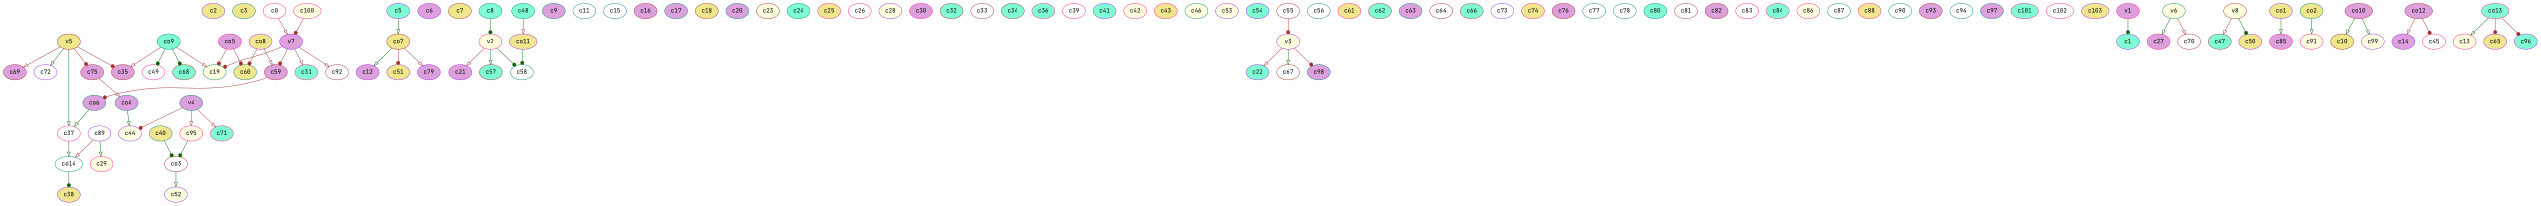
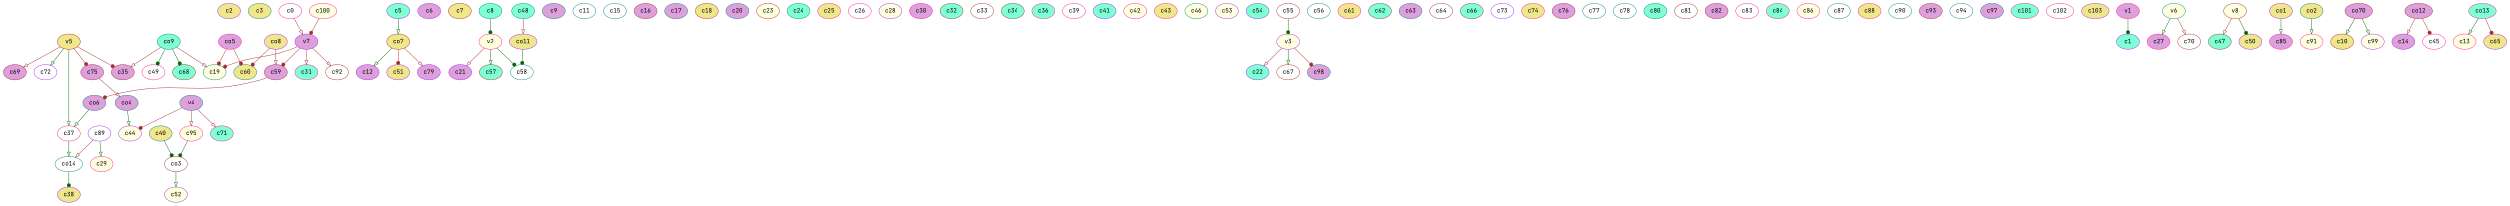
(2359, 11) -> (2359, 11)
(1288, 25) -> (1288, 25)
(2526, 42) -> none
